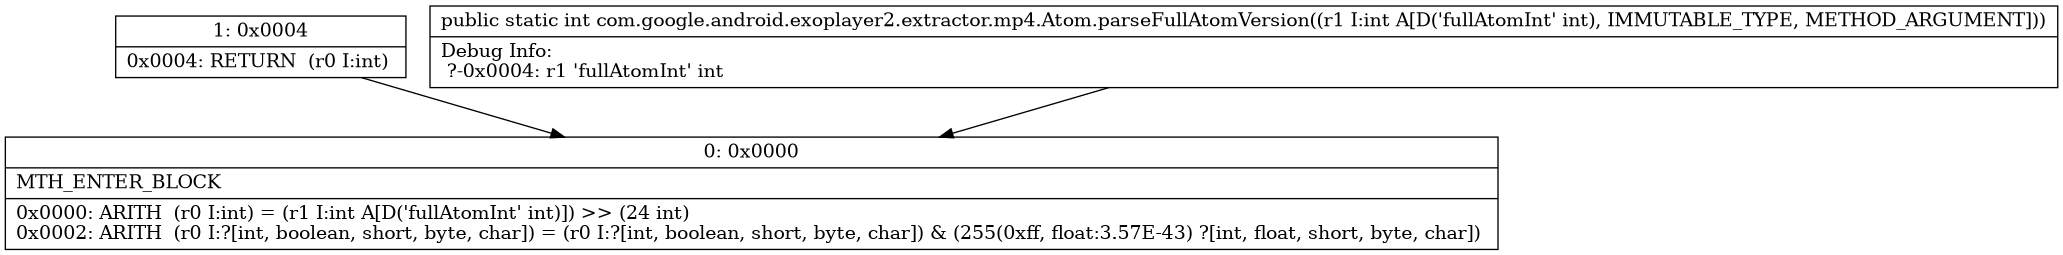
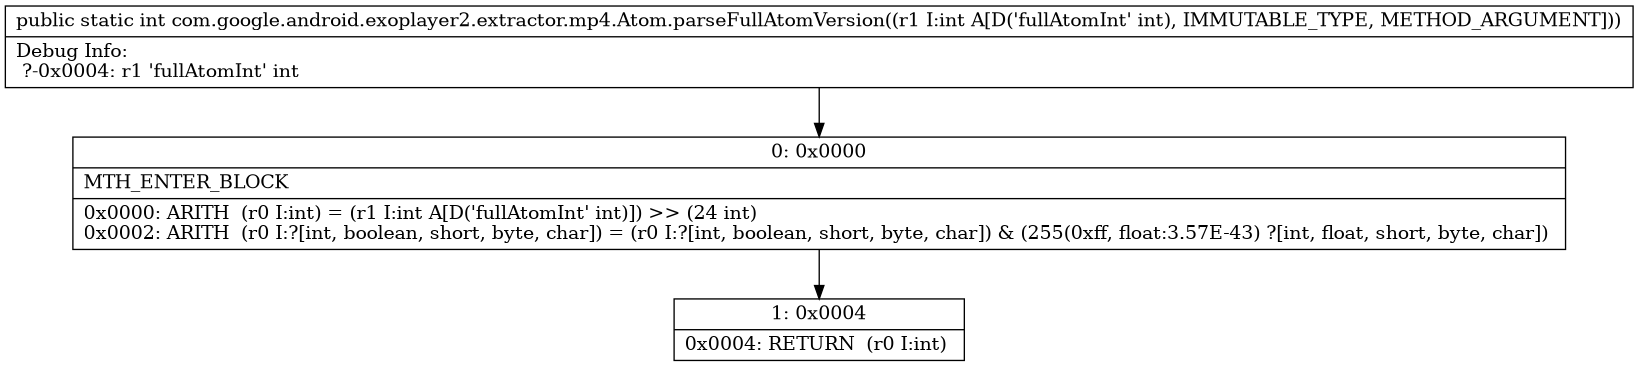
(456, 105) -> (819, 268)
